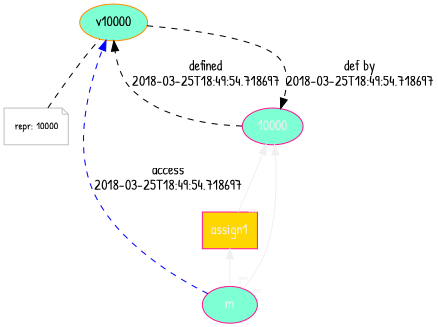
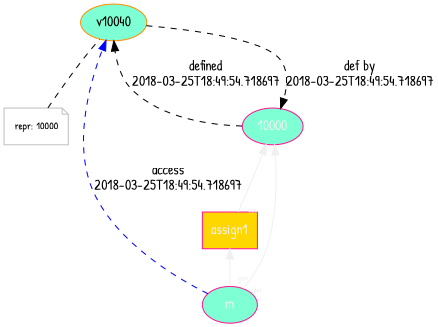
(114, 22) -> (114, 22)
